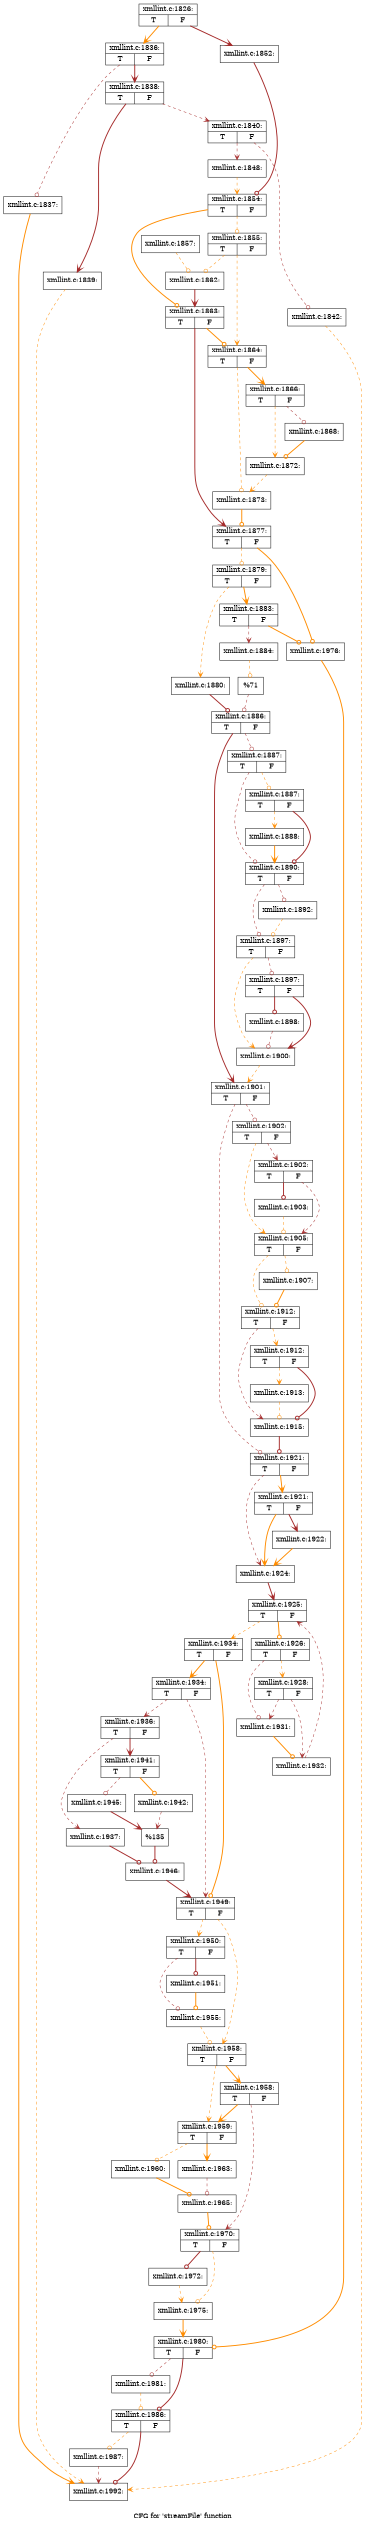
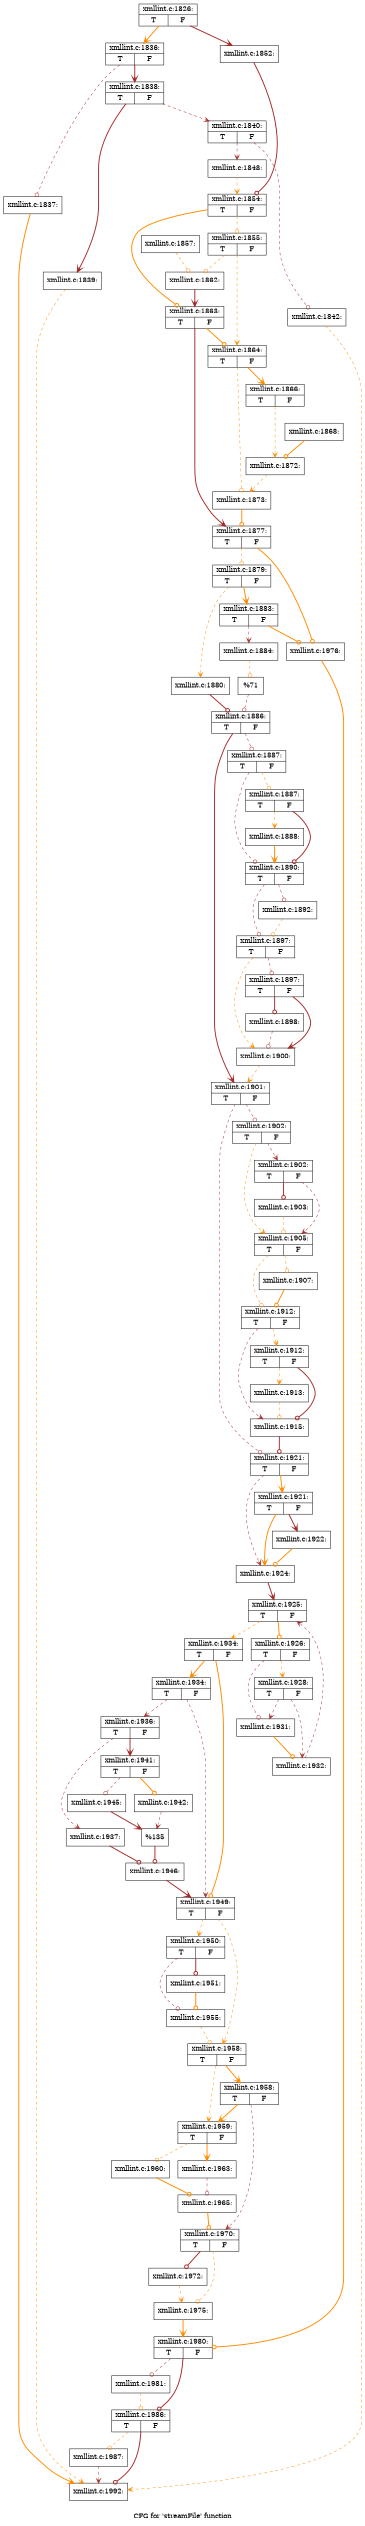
(295, 414) -> none
(285, 1555) -> (285, 1555)
